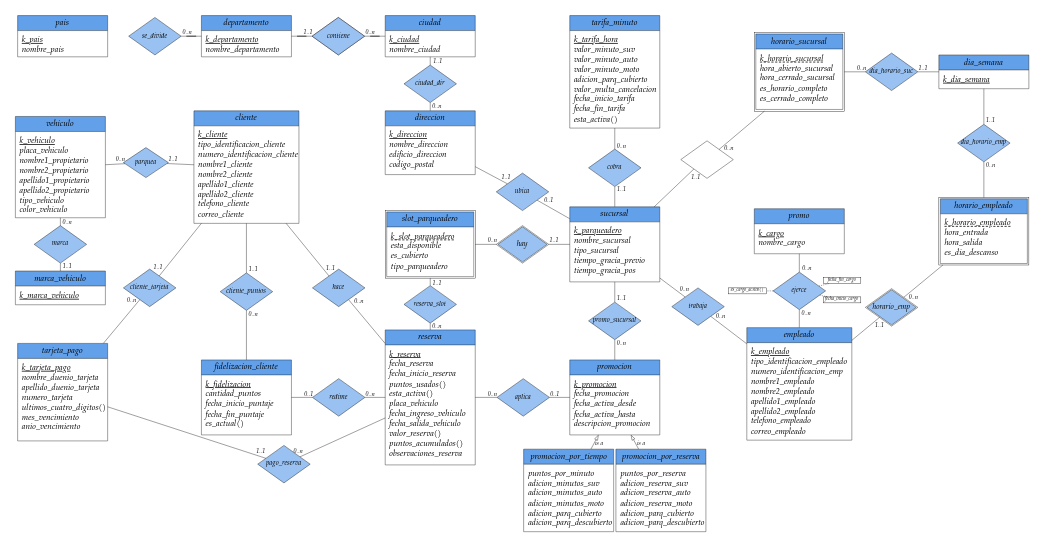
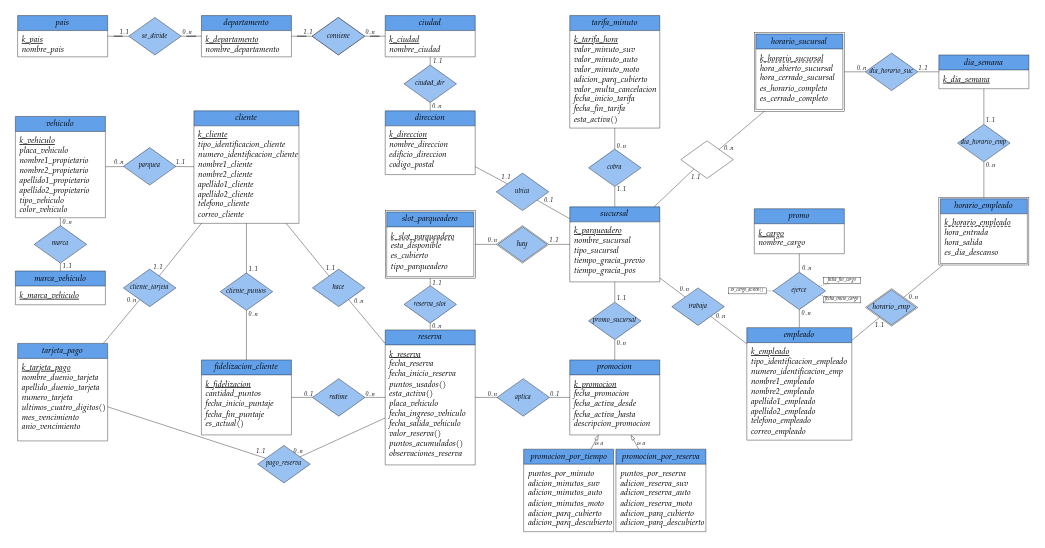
none -> (120, 36)
(146, 162) -> (150, 166)
